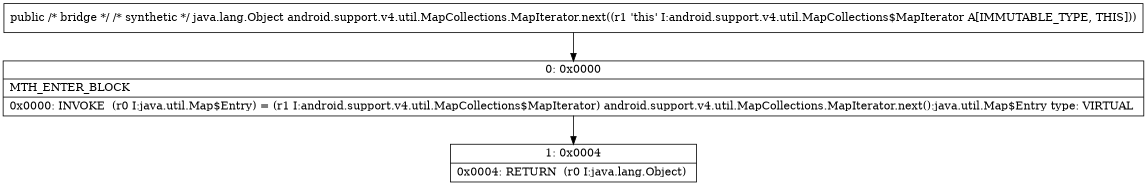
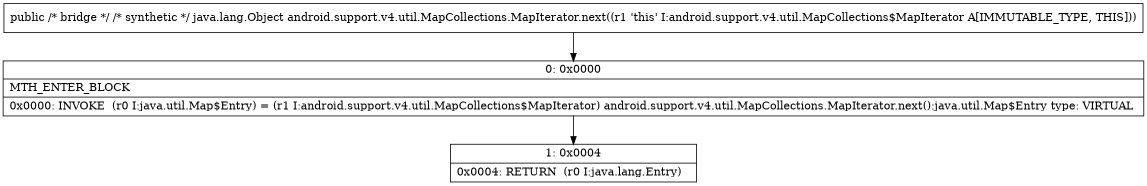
(573, 172) -> (571, 172)
